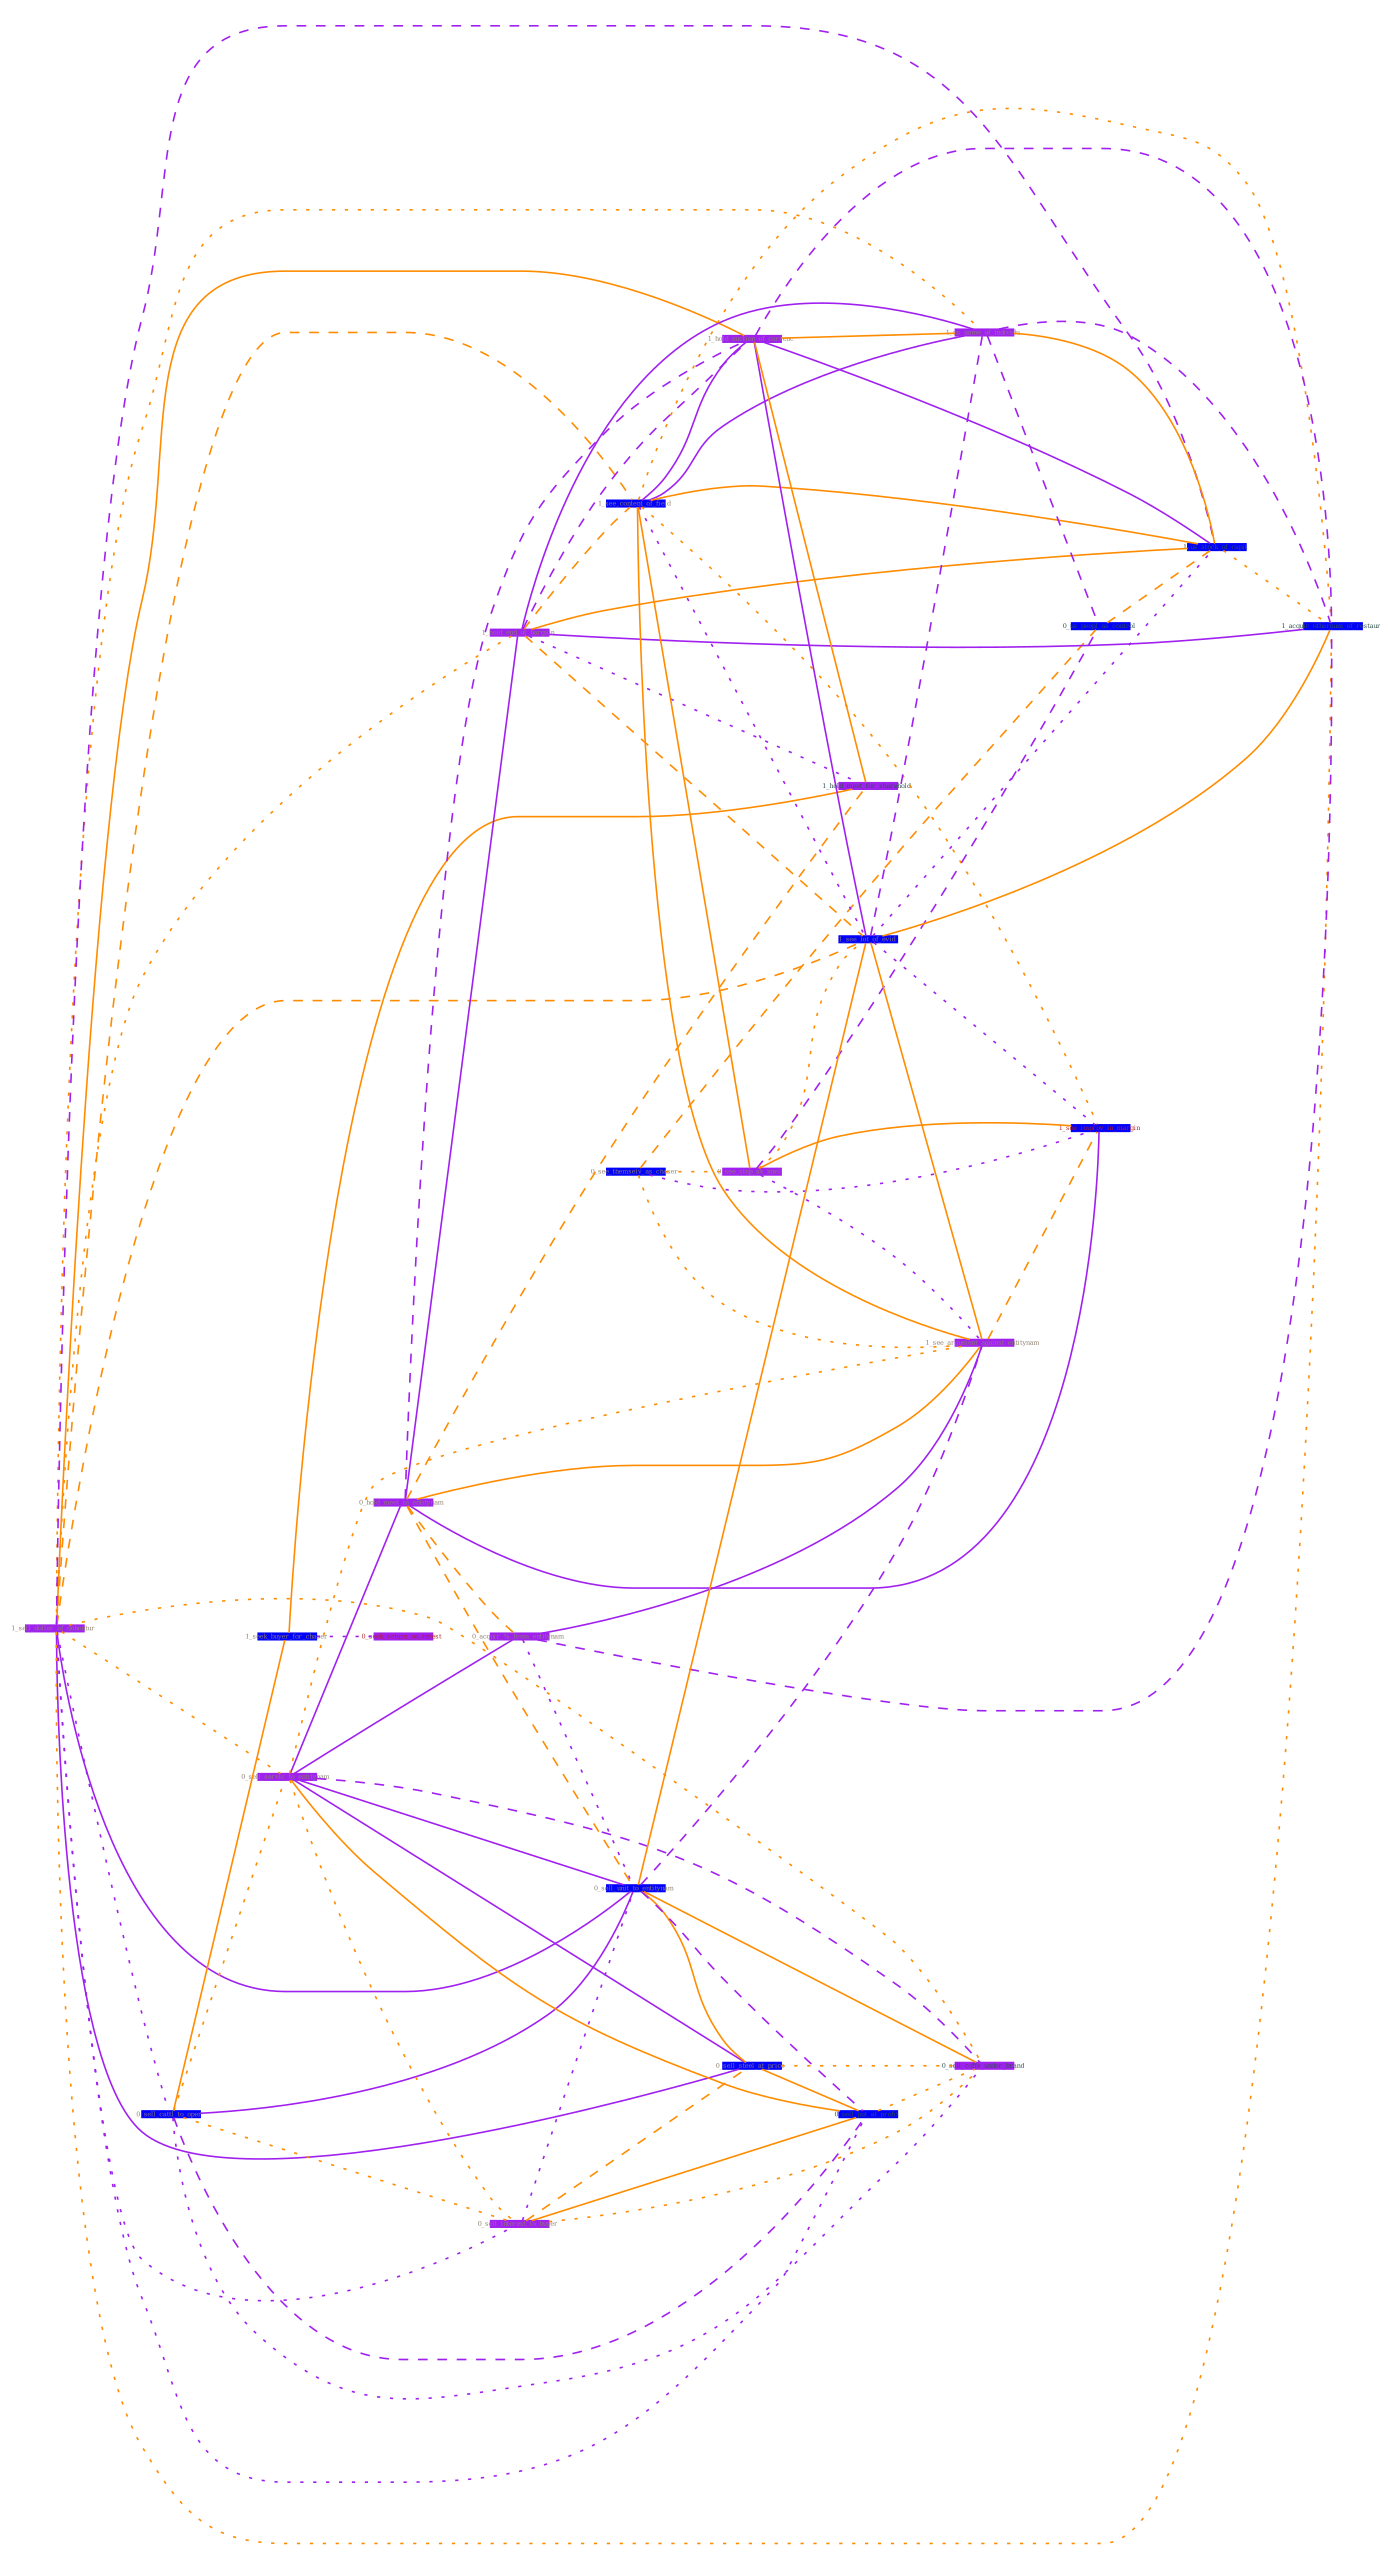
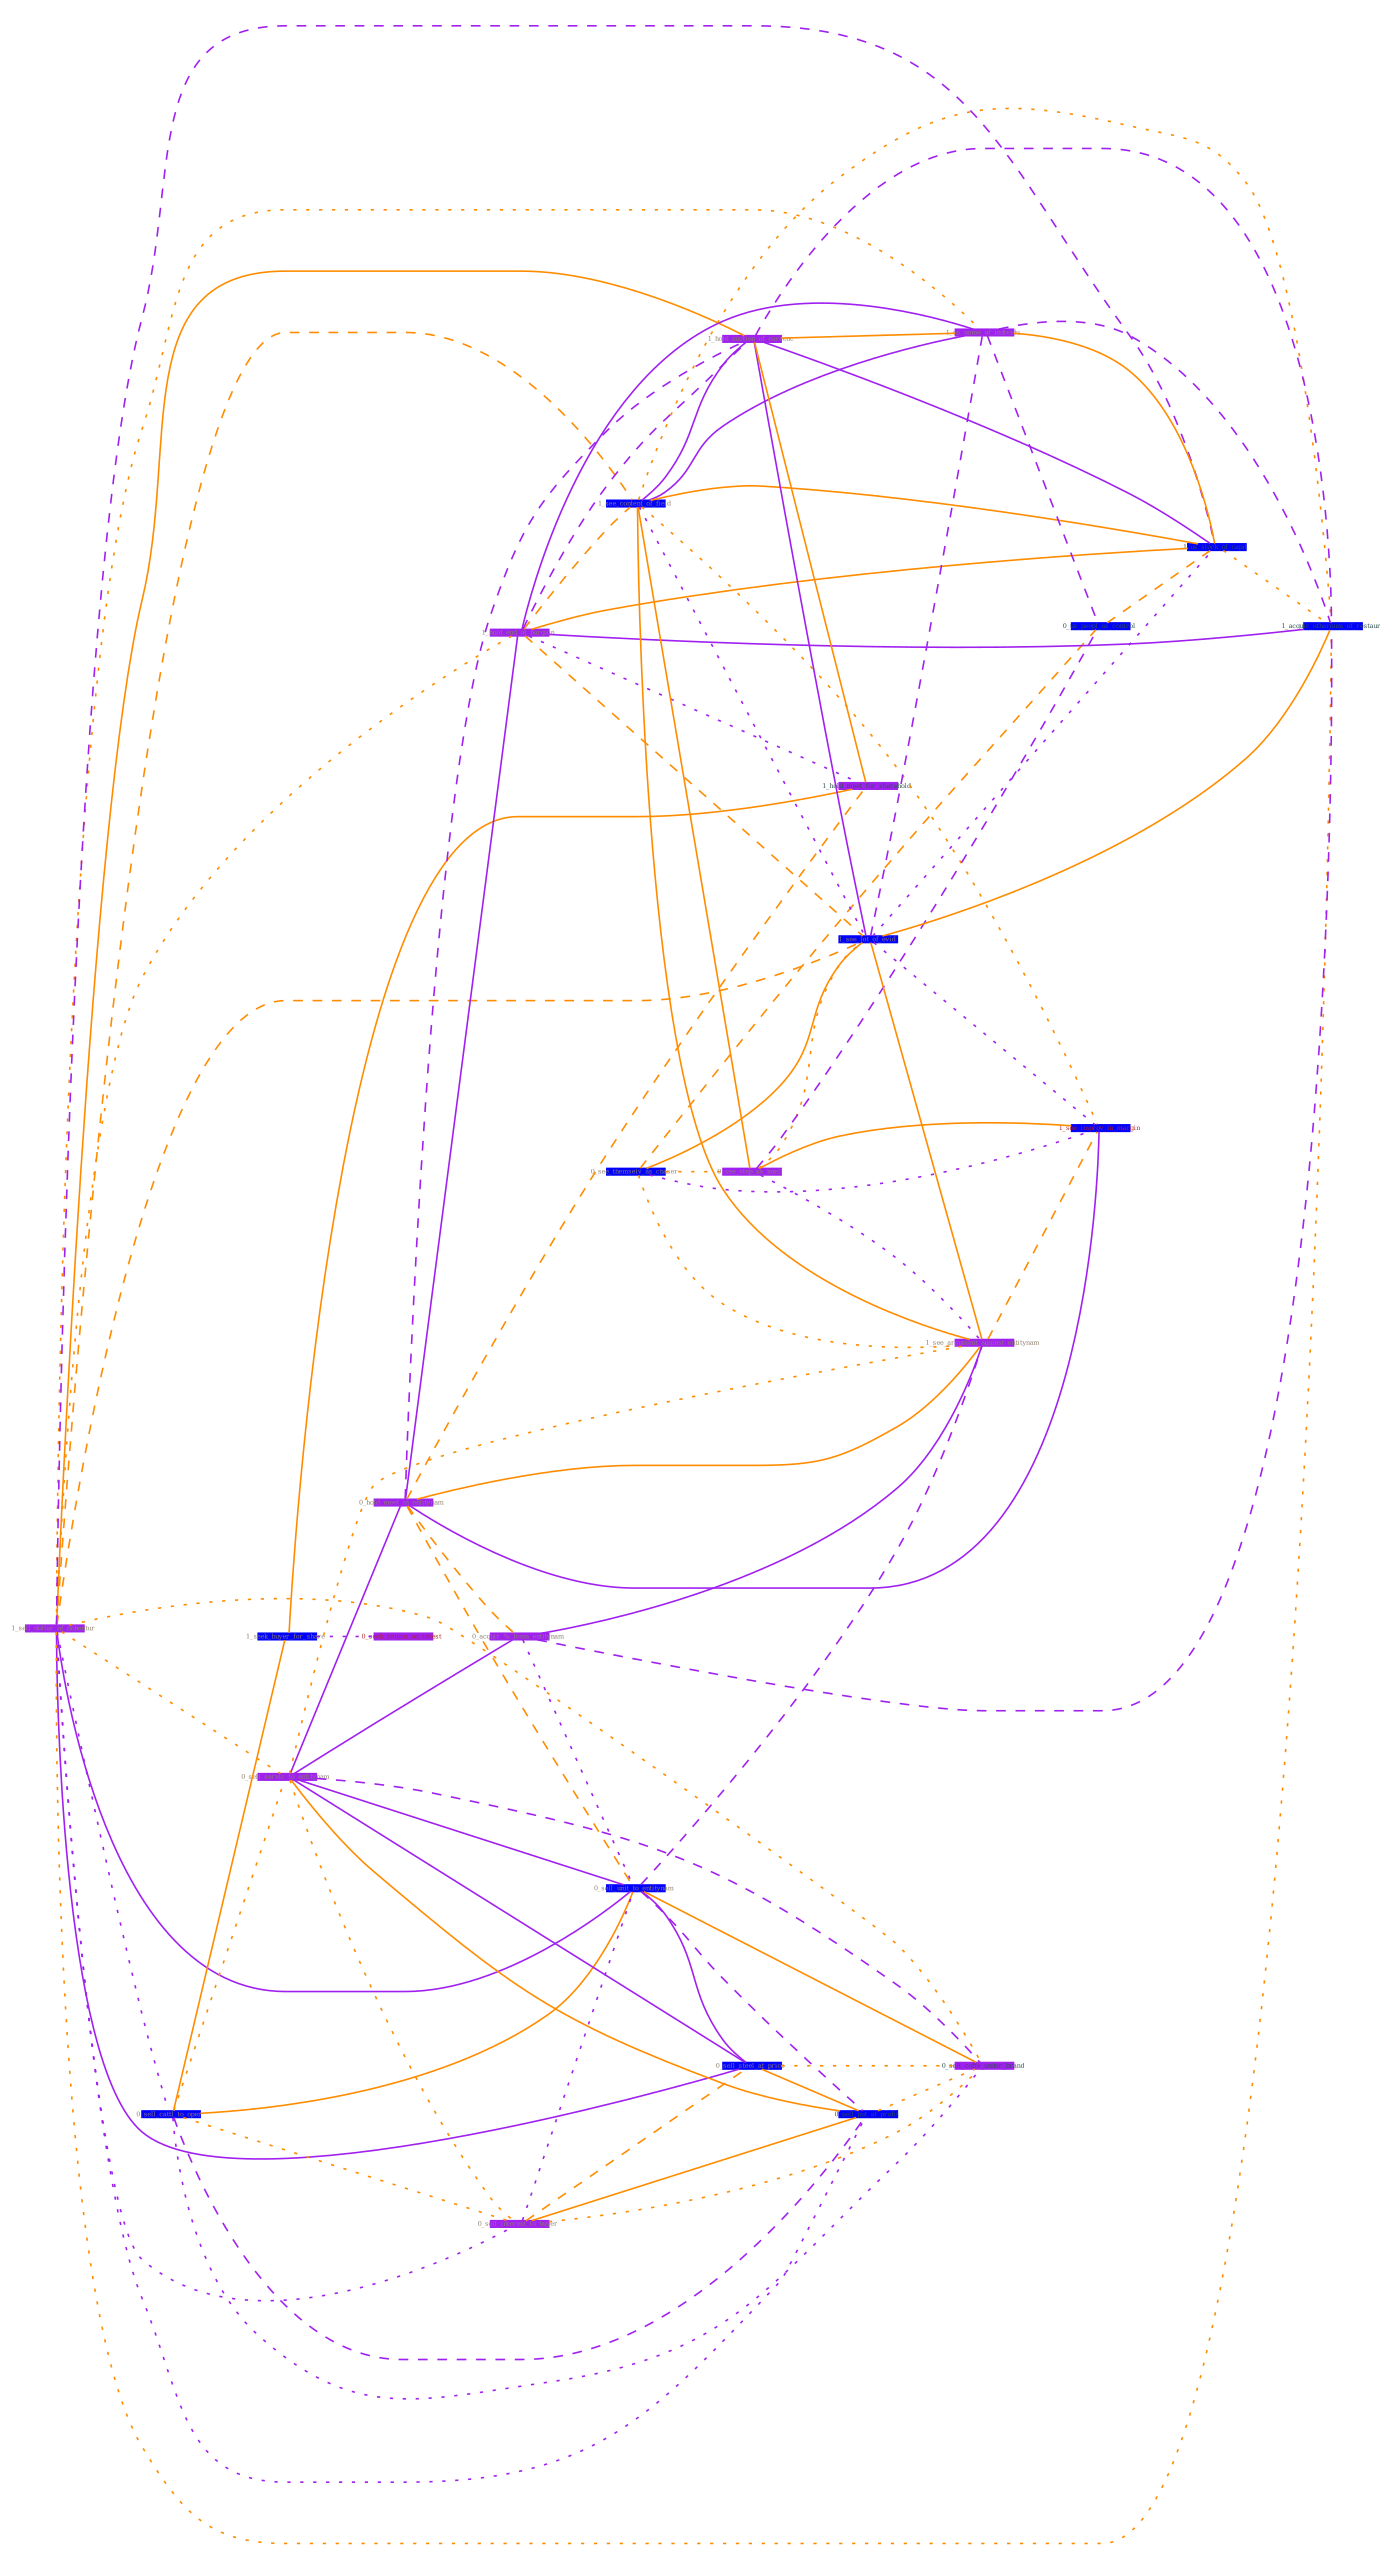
(752, 1414) -> (783, 1082)
(287, 1636) -> (287, 1636)
(694, 1977) -> (694, 1977)
(453, 2064) -> (453, 2064)
